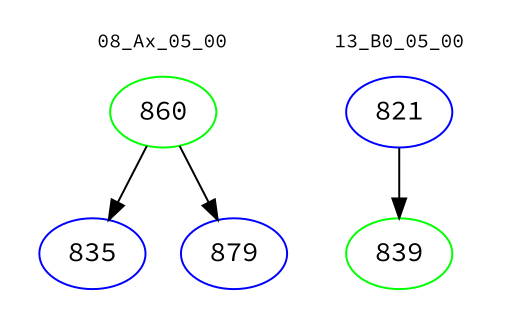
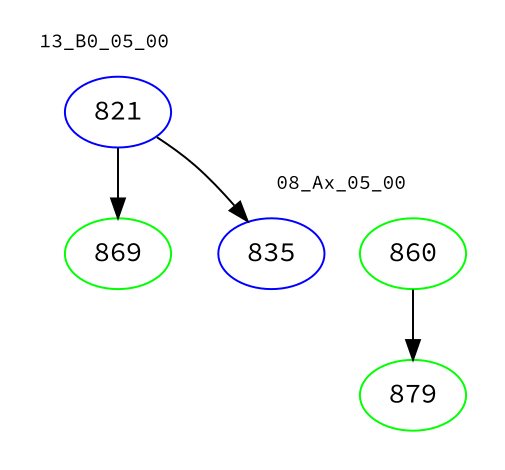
(132, 174) -> (215, 185)
(234, 254) -> (413, 395)
(399, 254) -> (118, 254)
